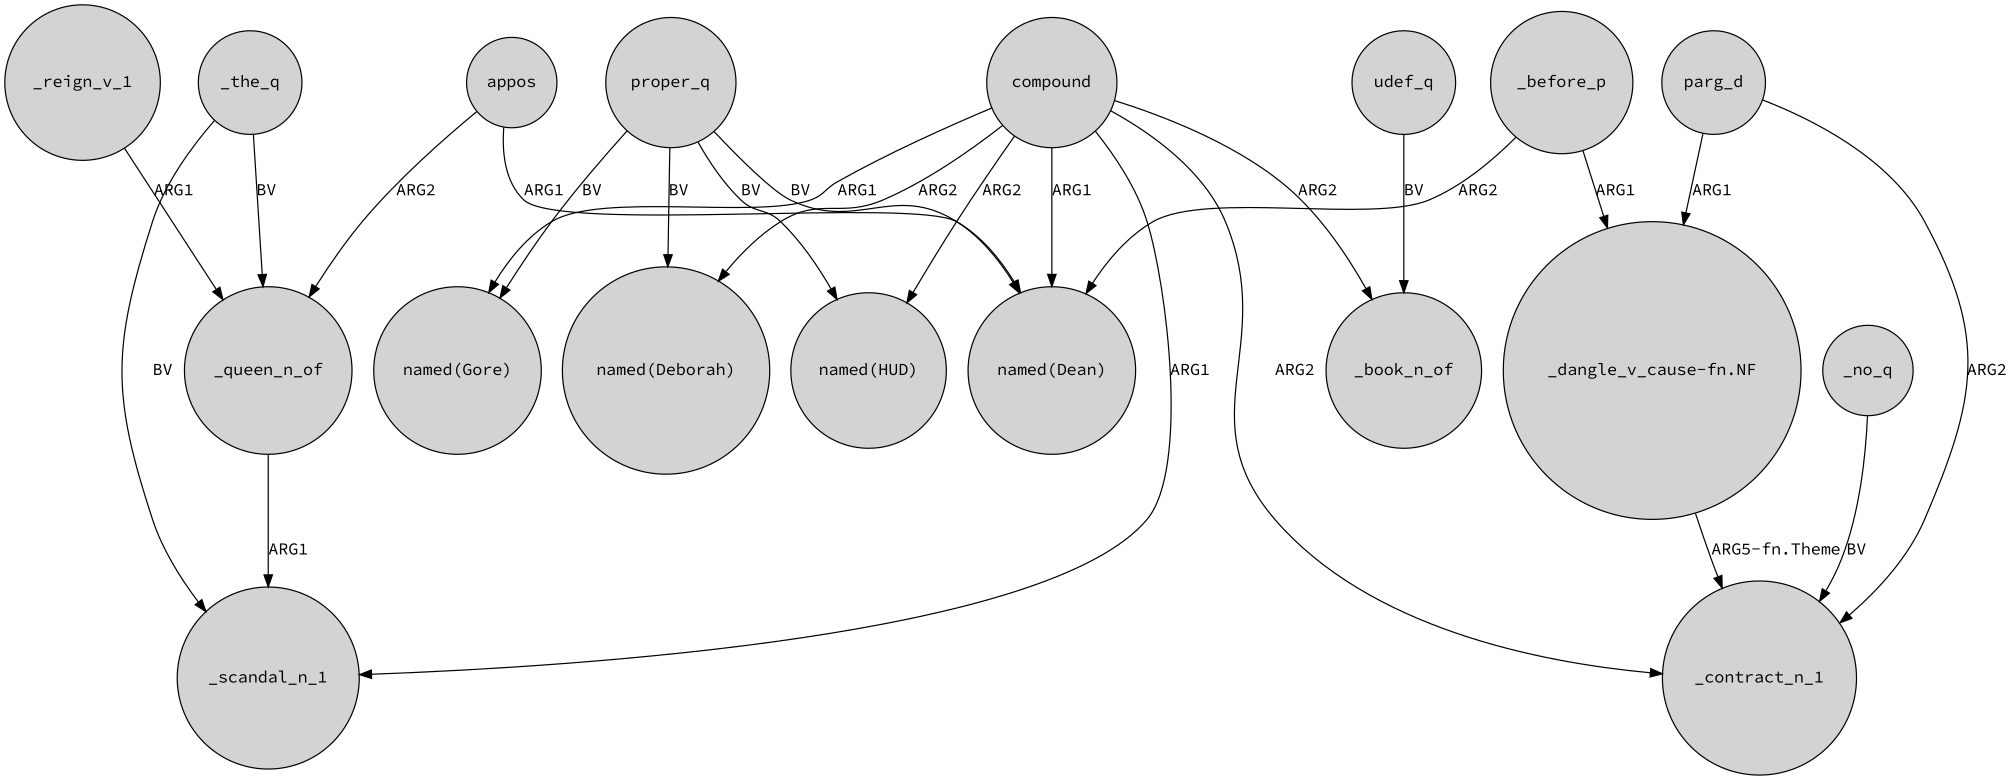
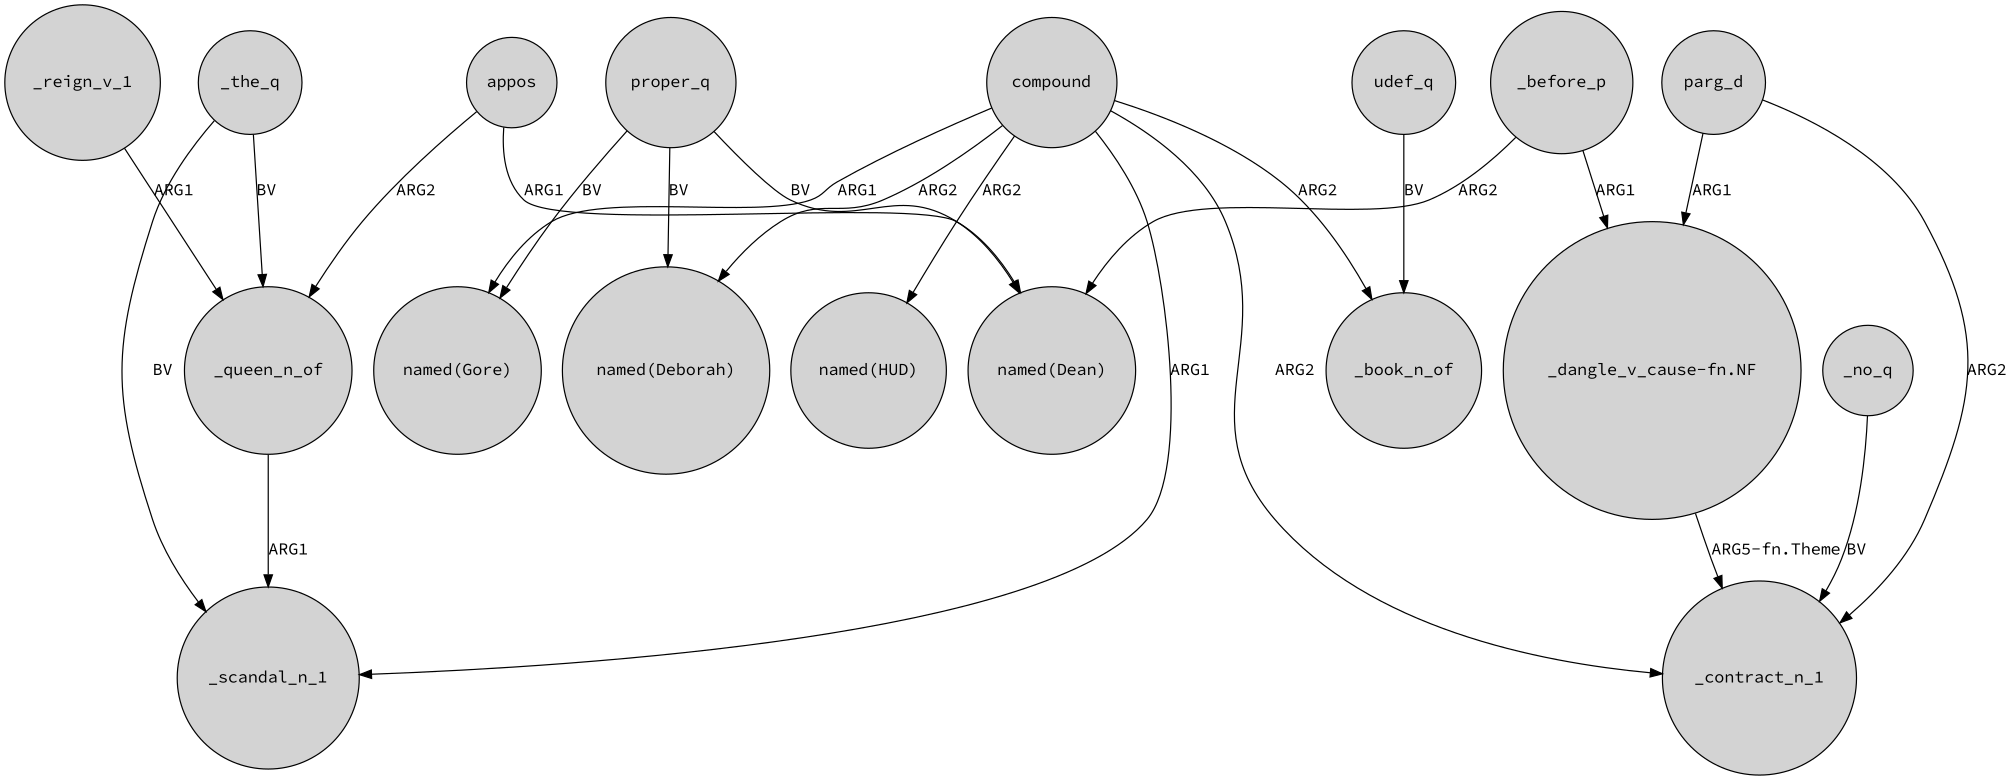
(1052, 211) -> none
(786, 228) -> none
